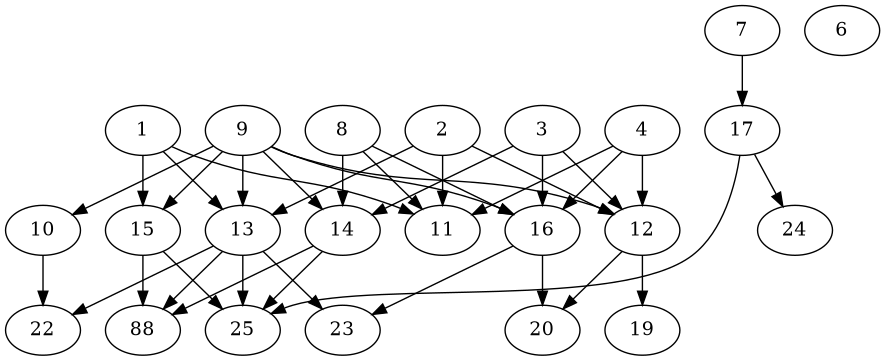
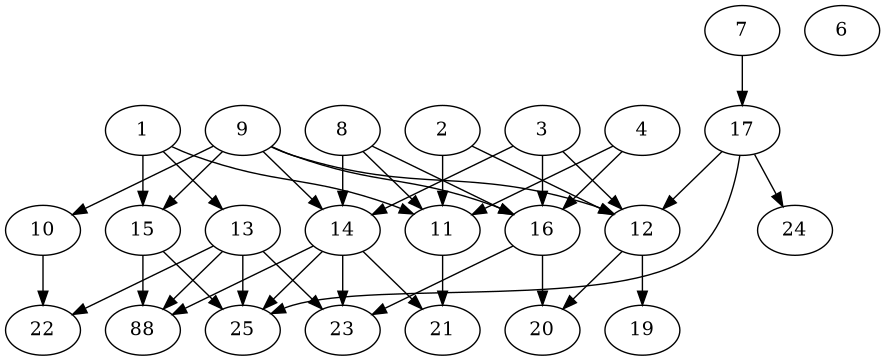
(642, 174) -> (697, 175)
(349, 177) -> none
(243, 180) -> none
none -> (343, 273)
none -> (443, 330)
